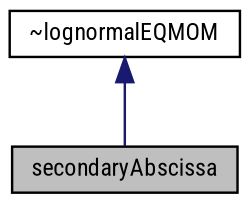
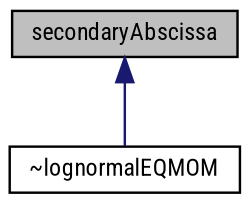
(125, 114) -> (125, 114)
